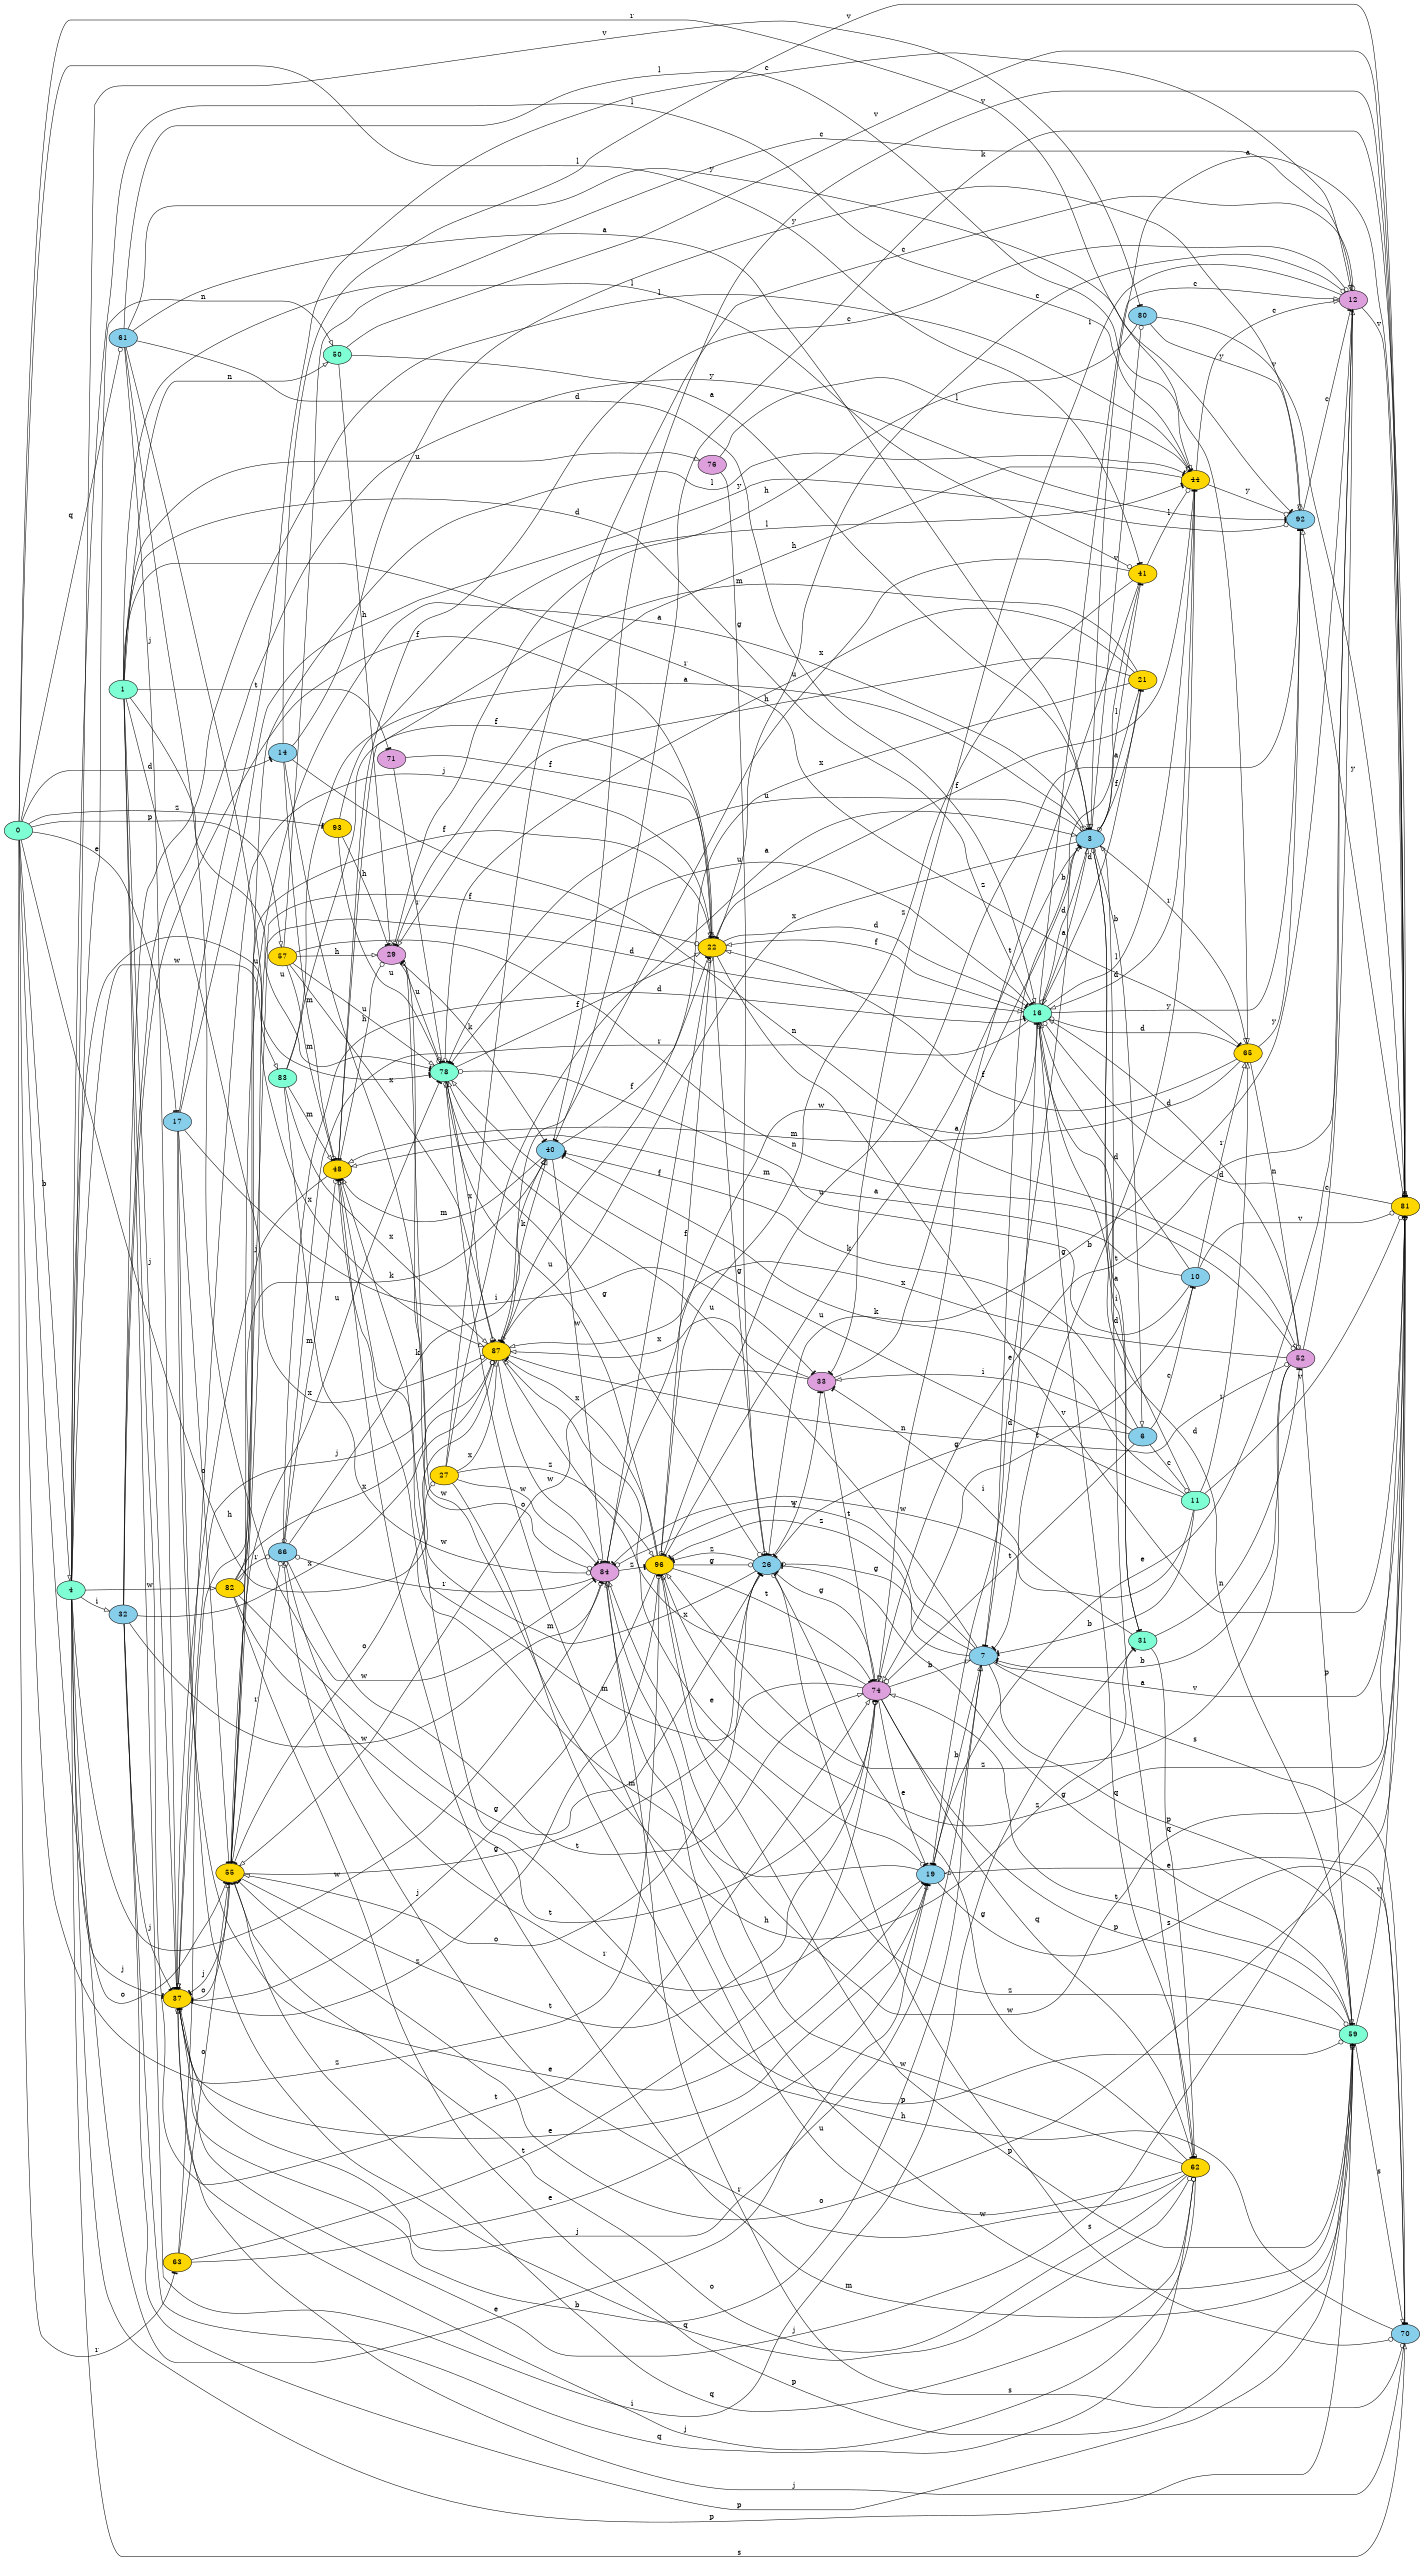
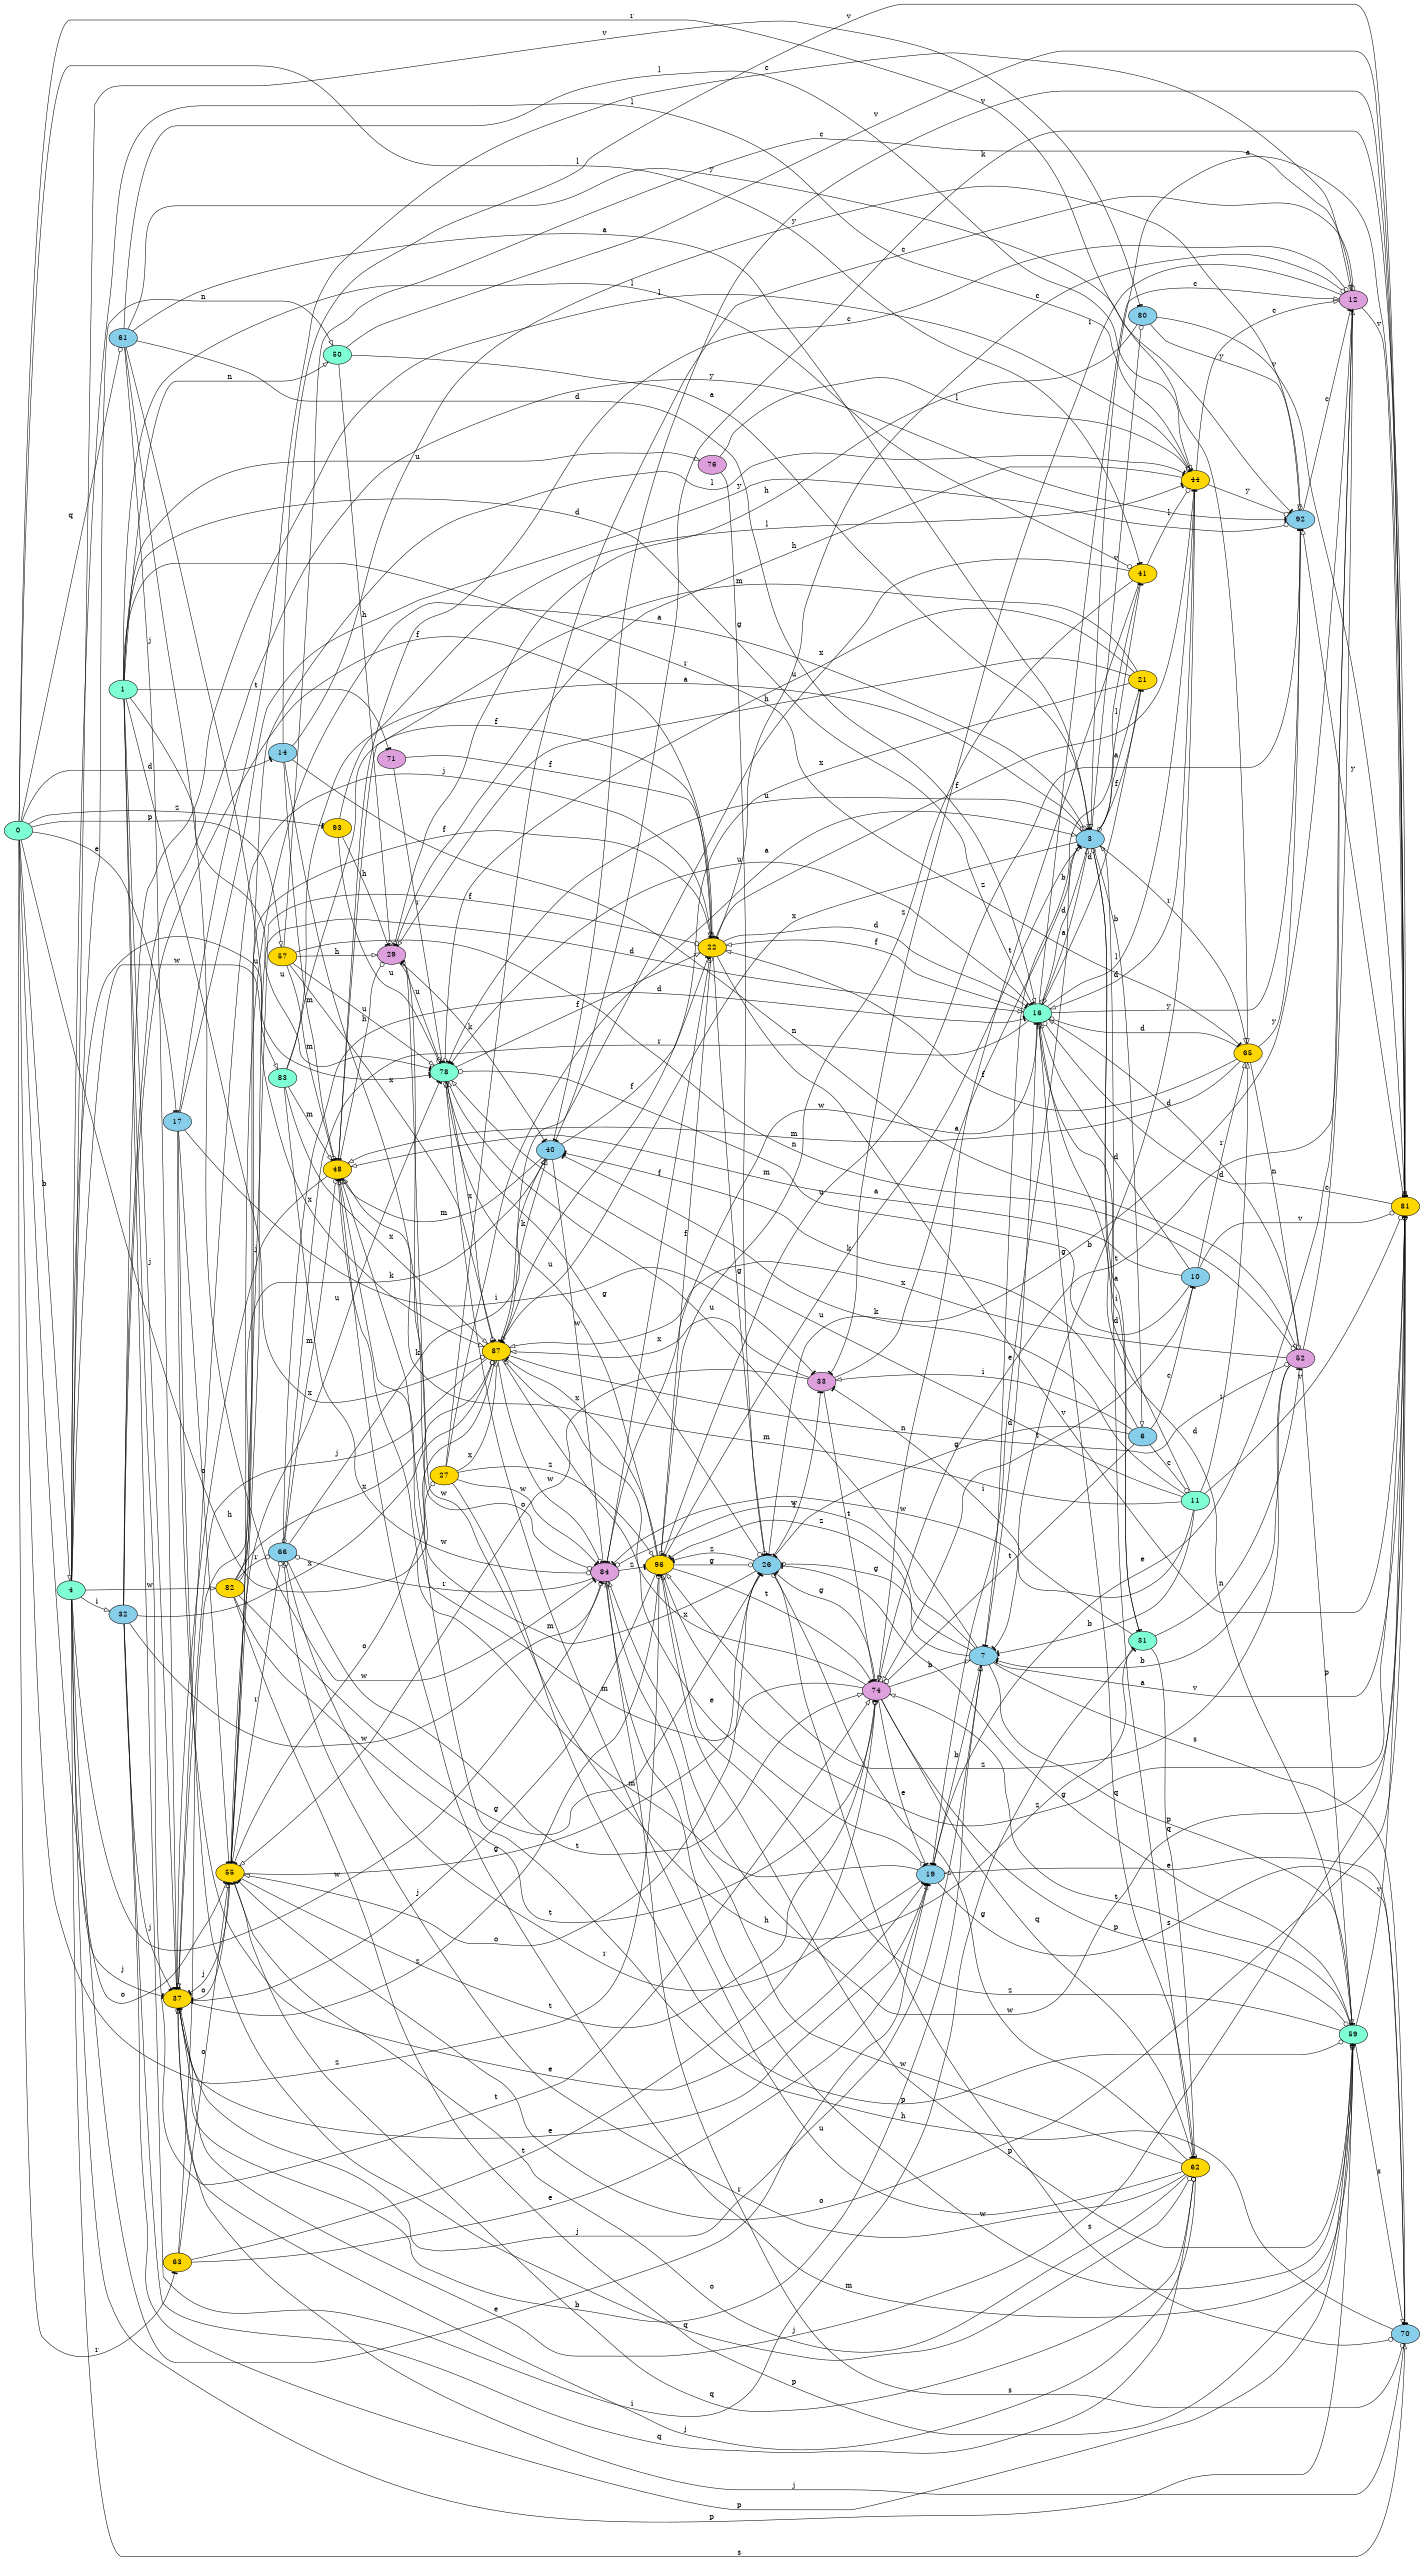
none -> (688, 1432)
